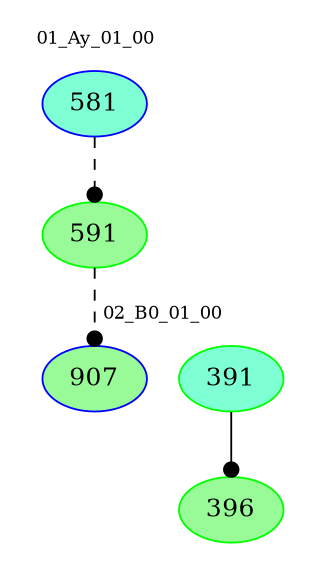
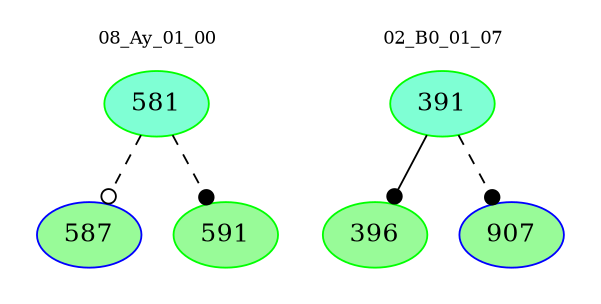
(96, 39) -> (158, 39)
(95, 104) -> (157, 104)
none -> (89, 235)
(95, 309) -> (474, 163)
(163, 314) -> (443, 39)
